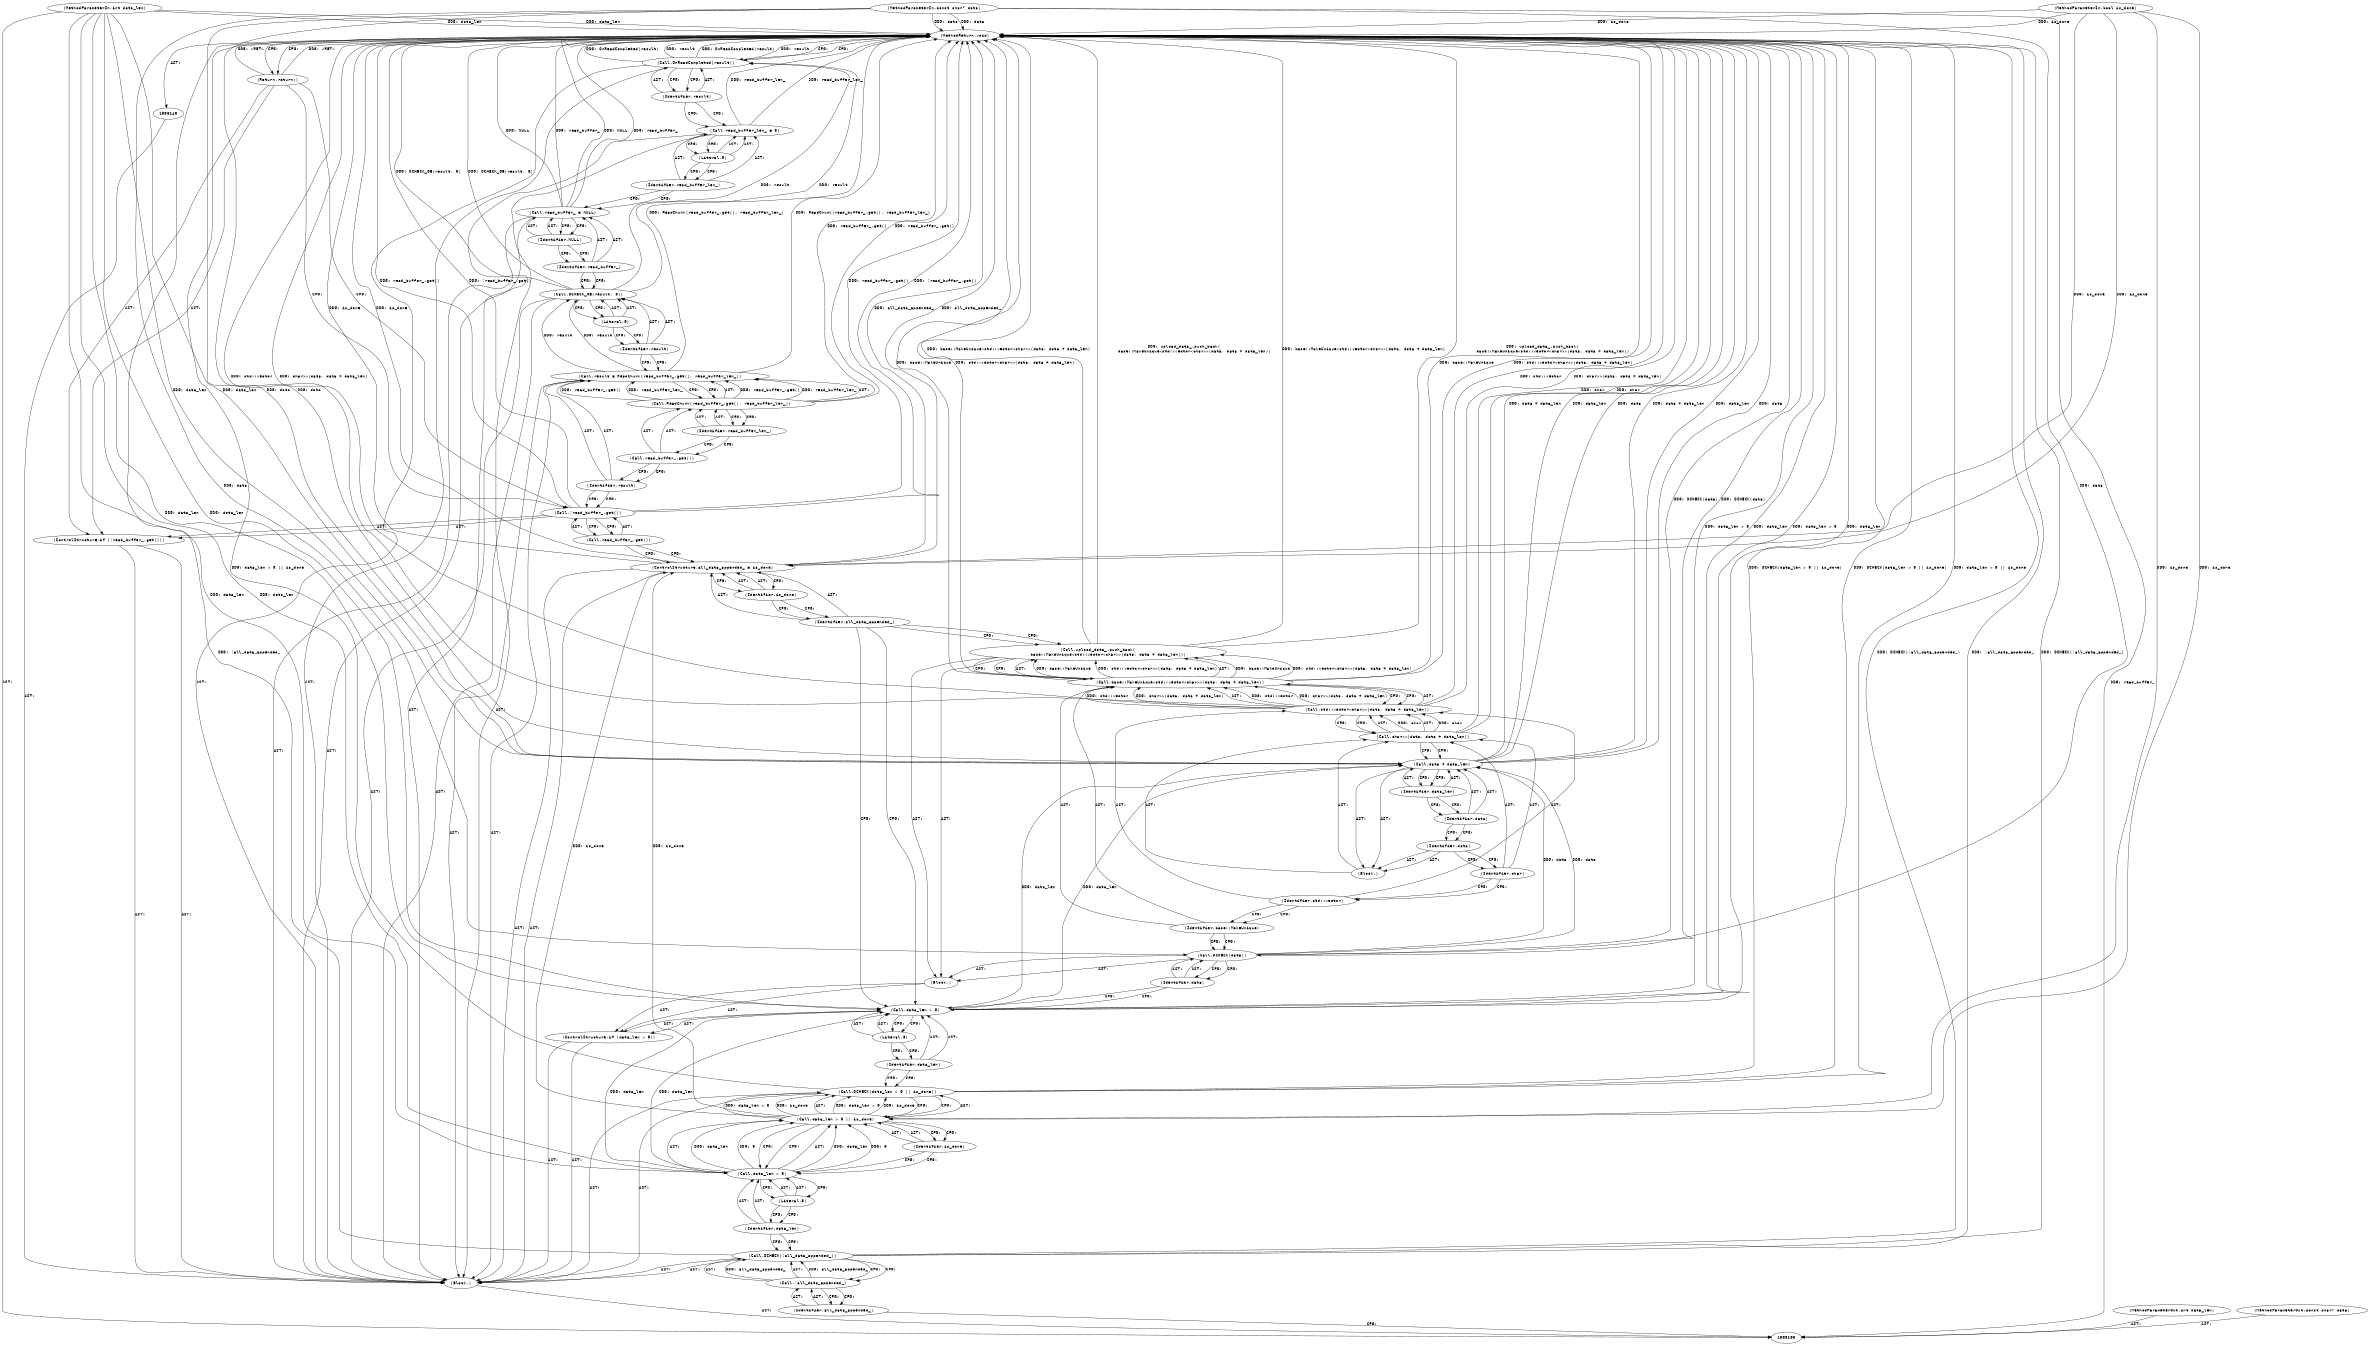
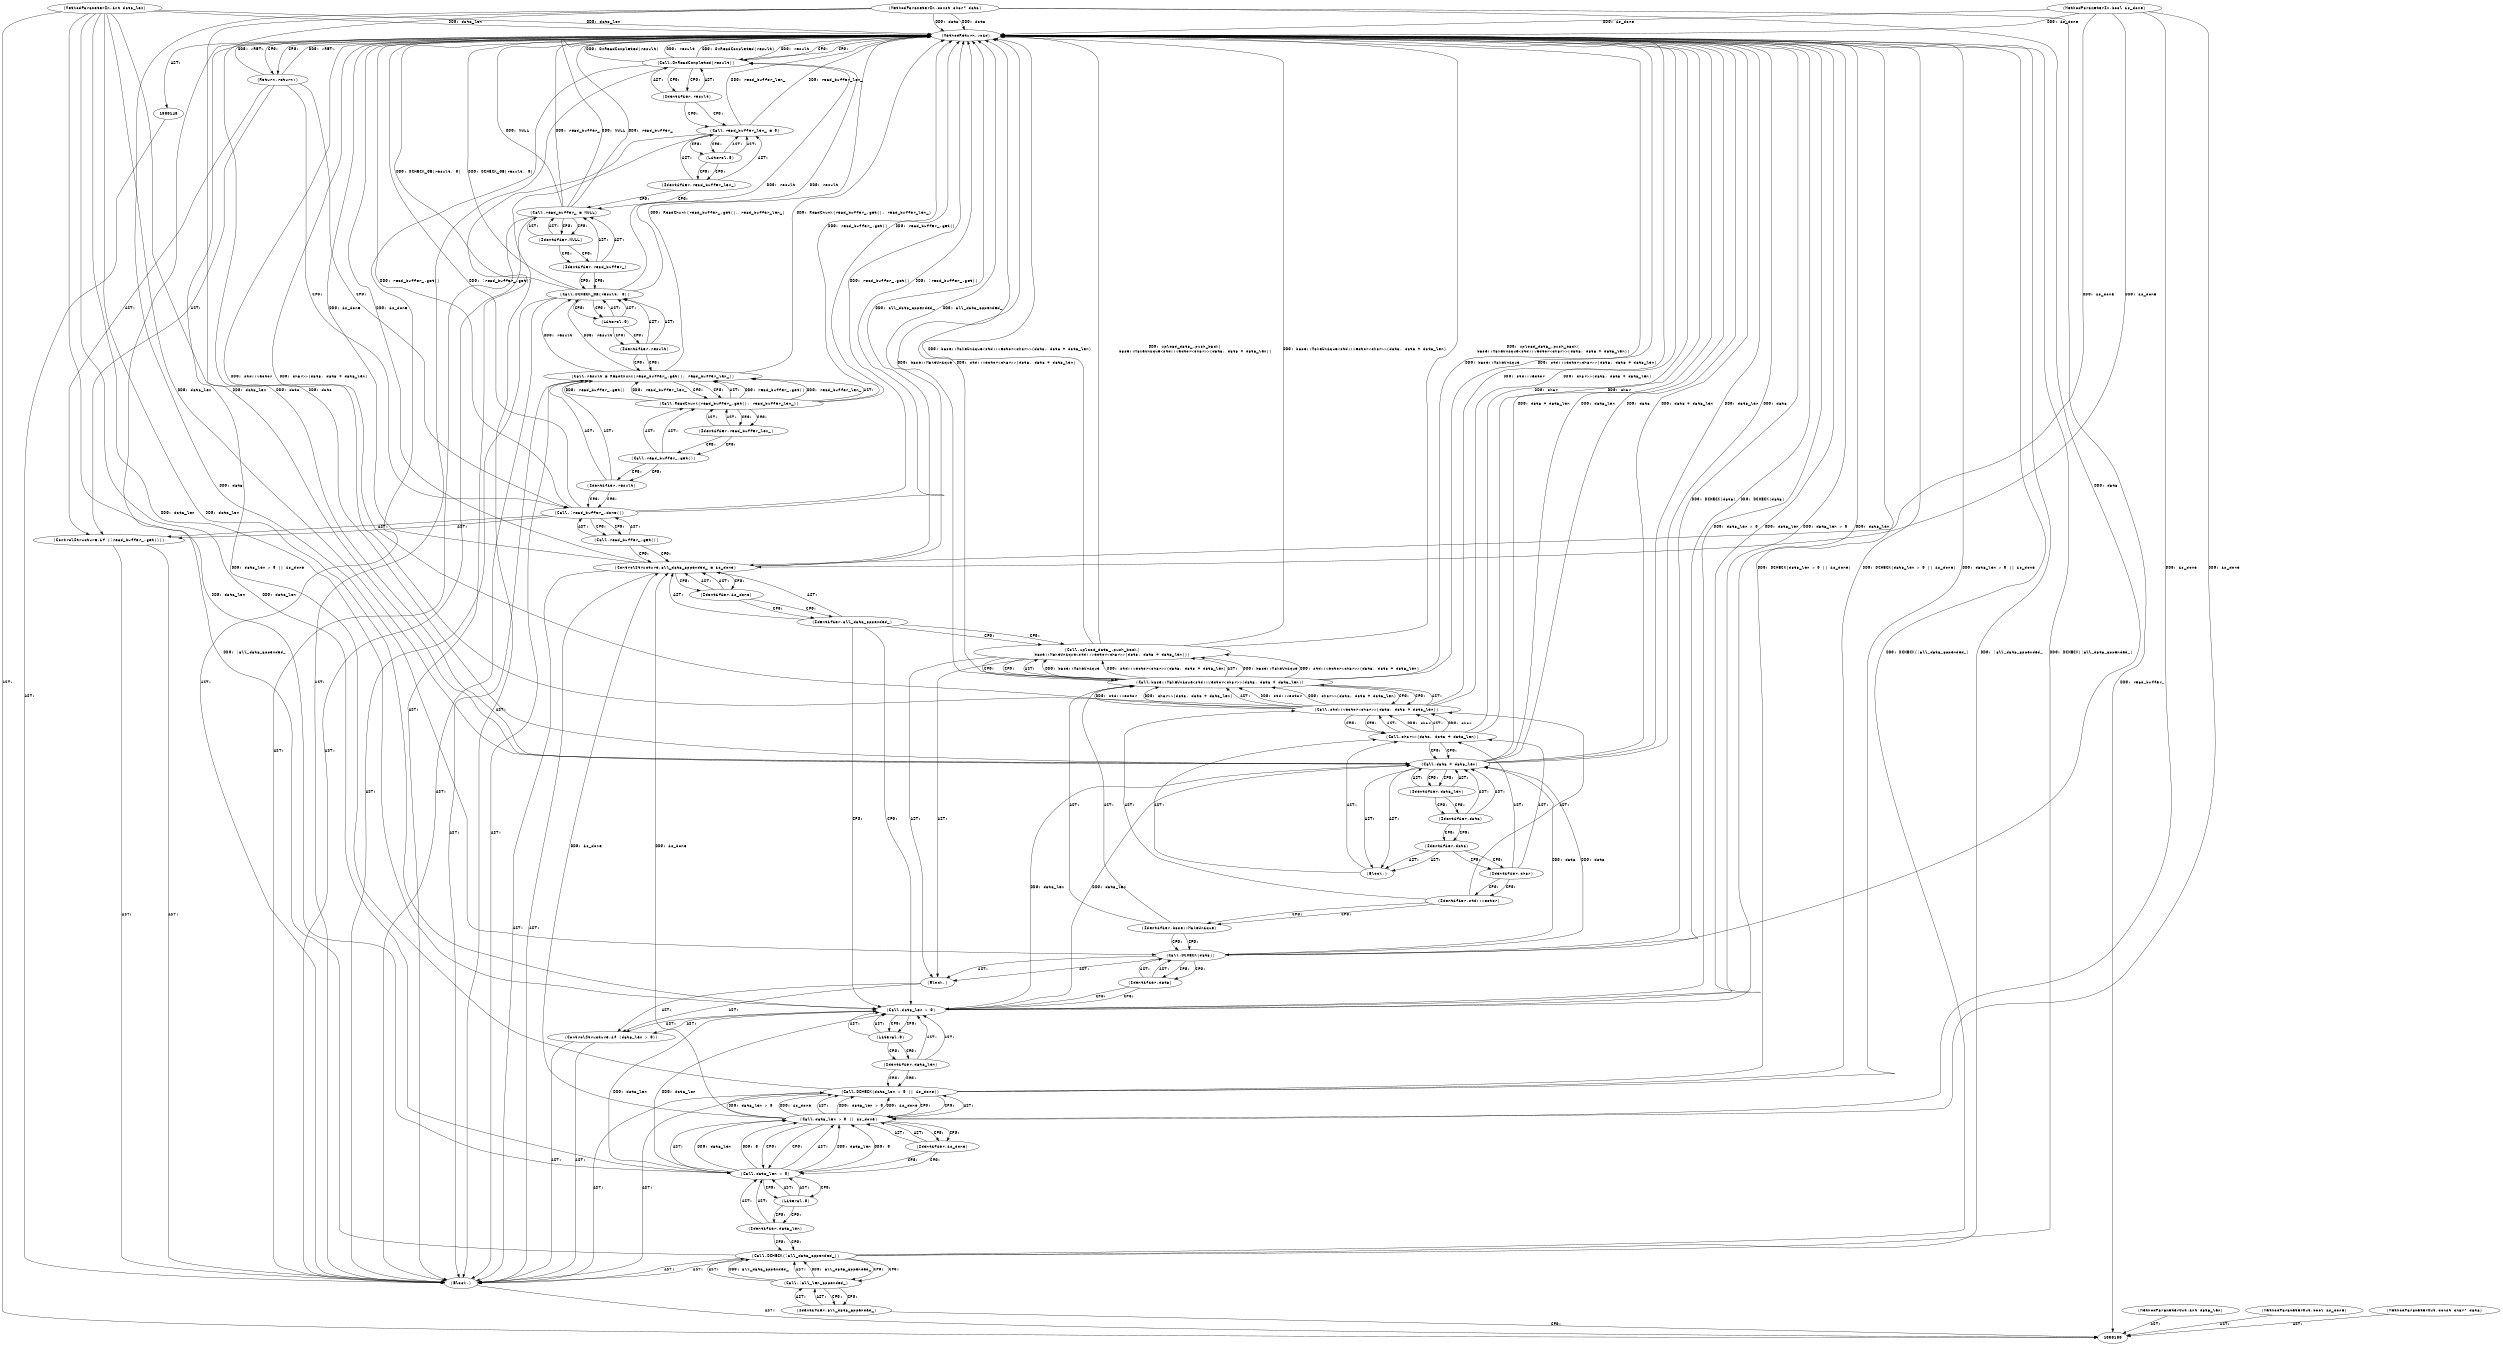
(588, 513) -> (589, 513)
(813, 1283) -> (816, 1283)
none -> (2304, 1310)
